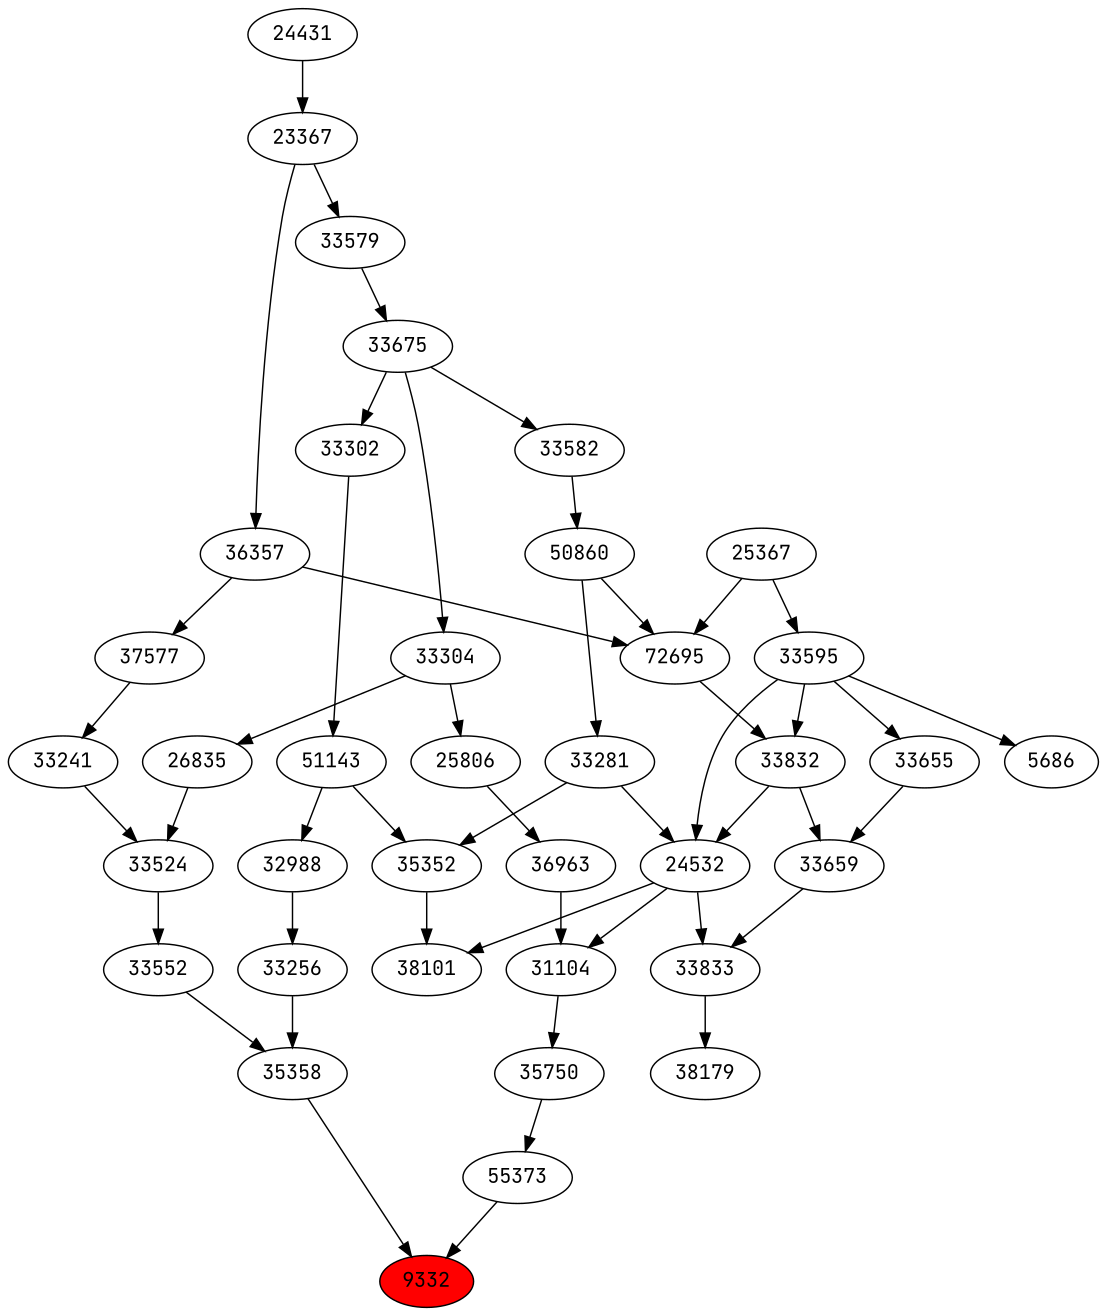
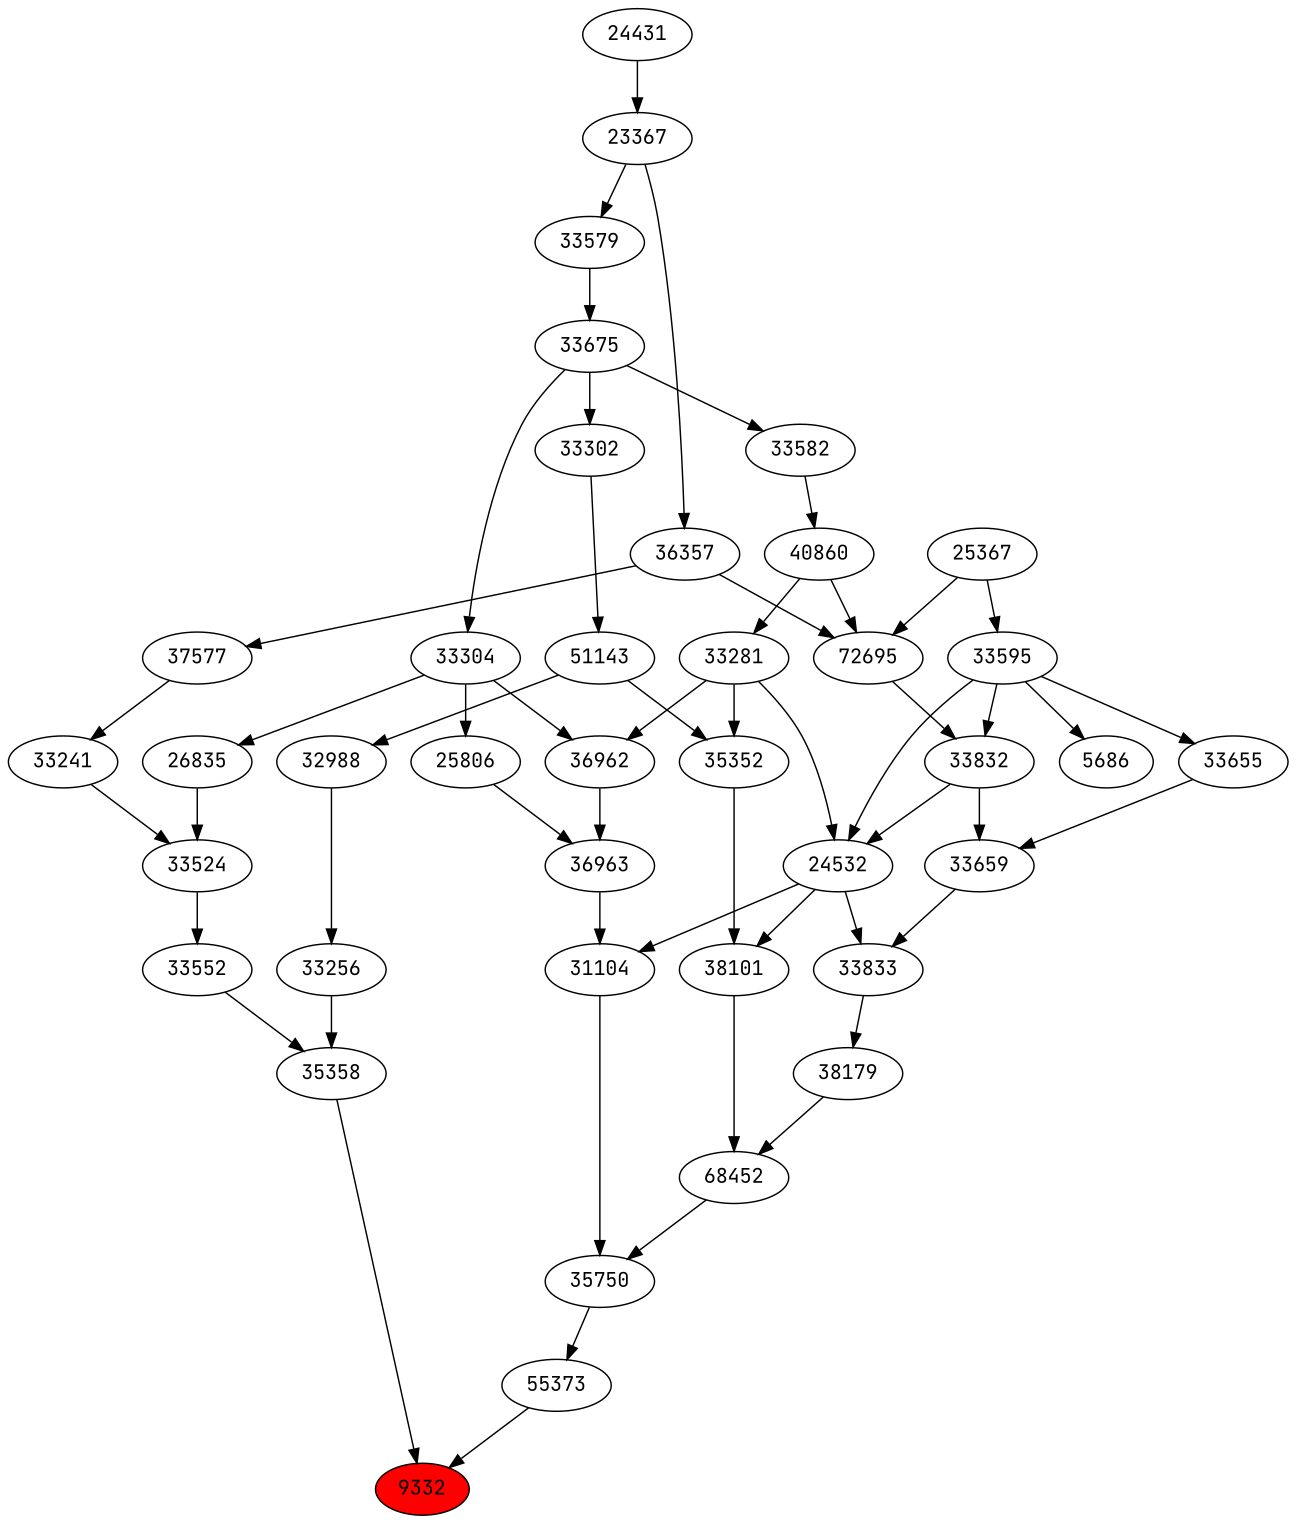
(580, 554) -> (819, 554)
none -> (600, 762)
none -> (734, 1178)
